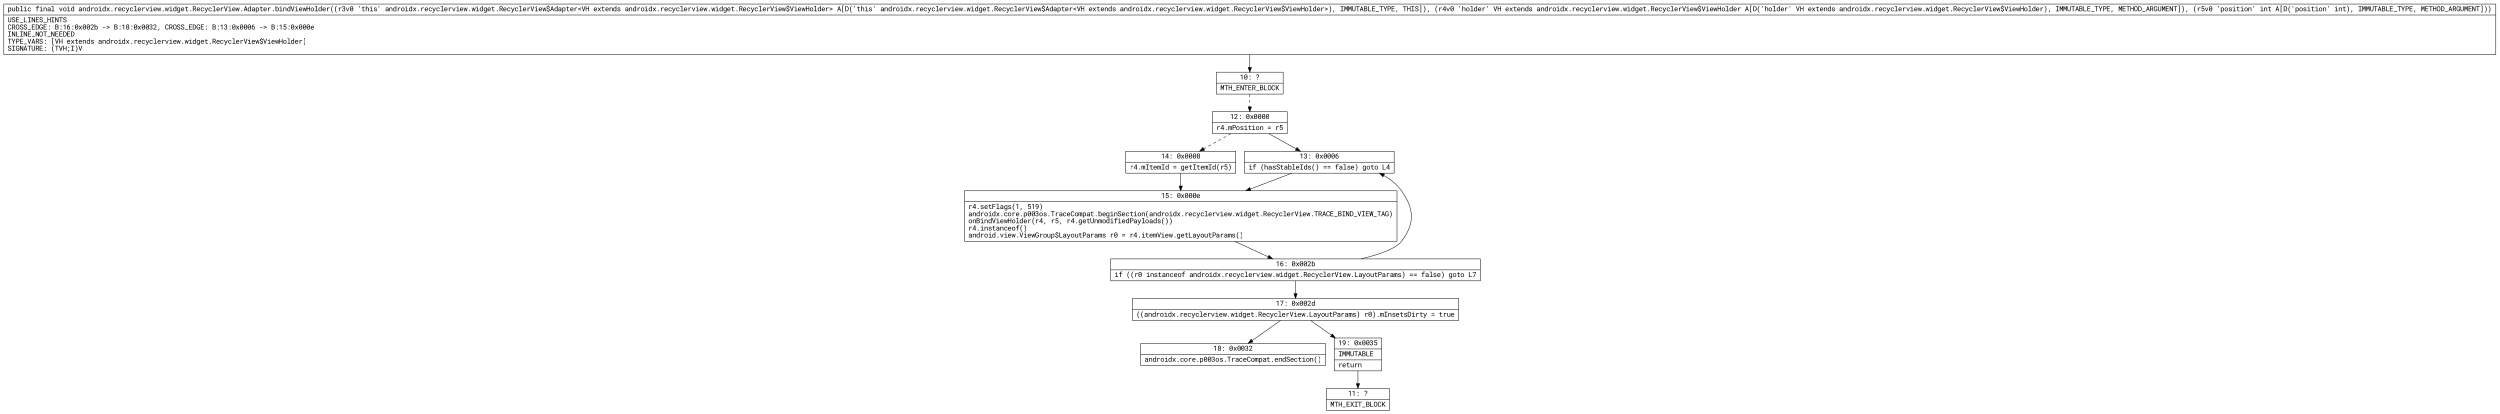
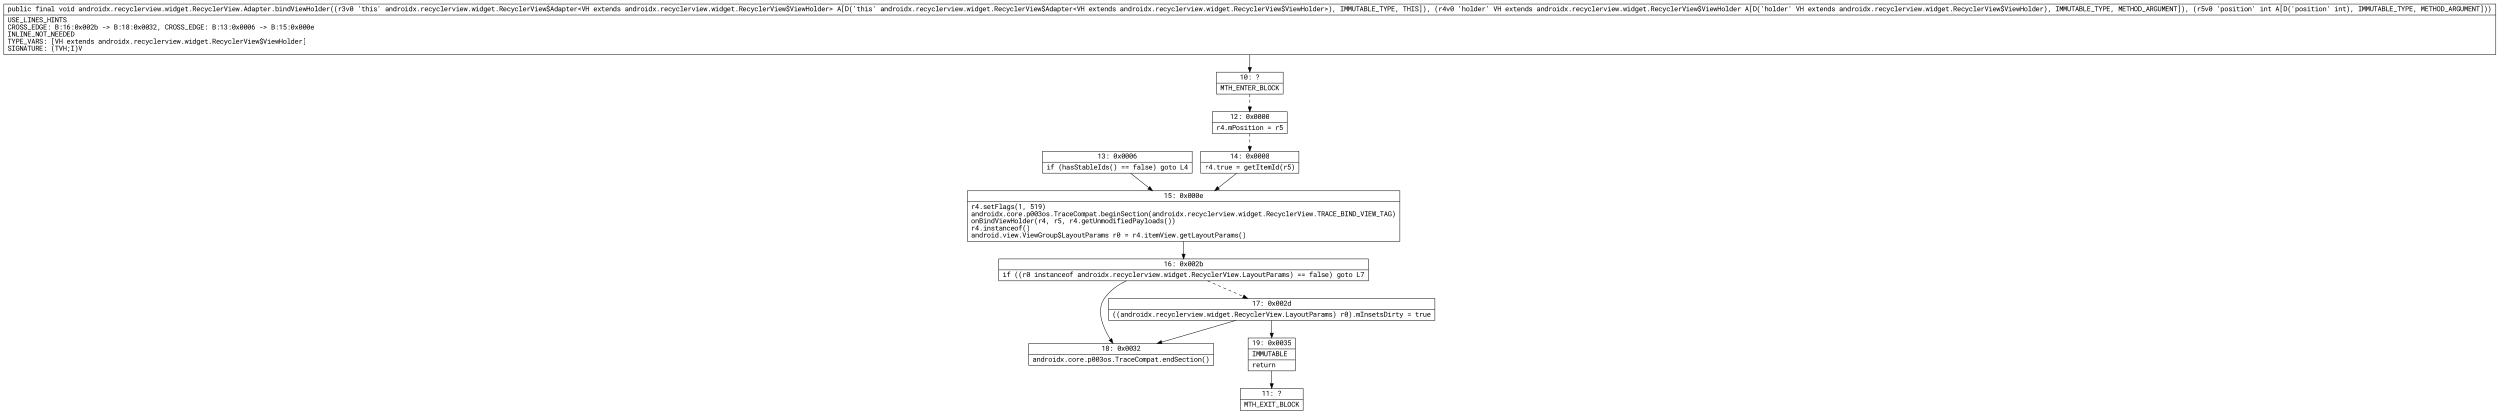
(1282, 141) -> none
(1181, 167) -> (1250, 167)
(1410, 227) -> (1101, 305)
(1296, 287) -> (1225, 289)
